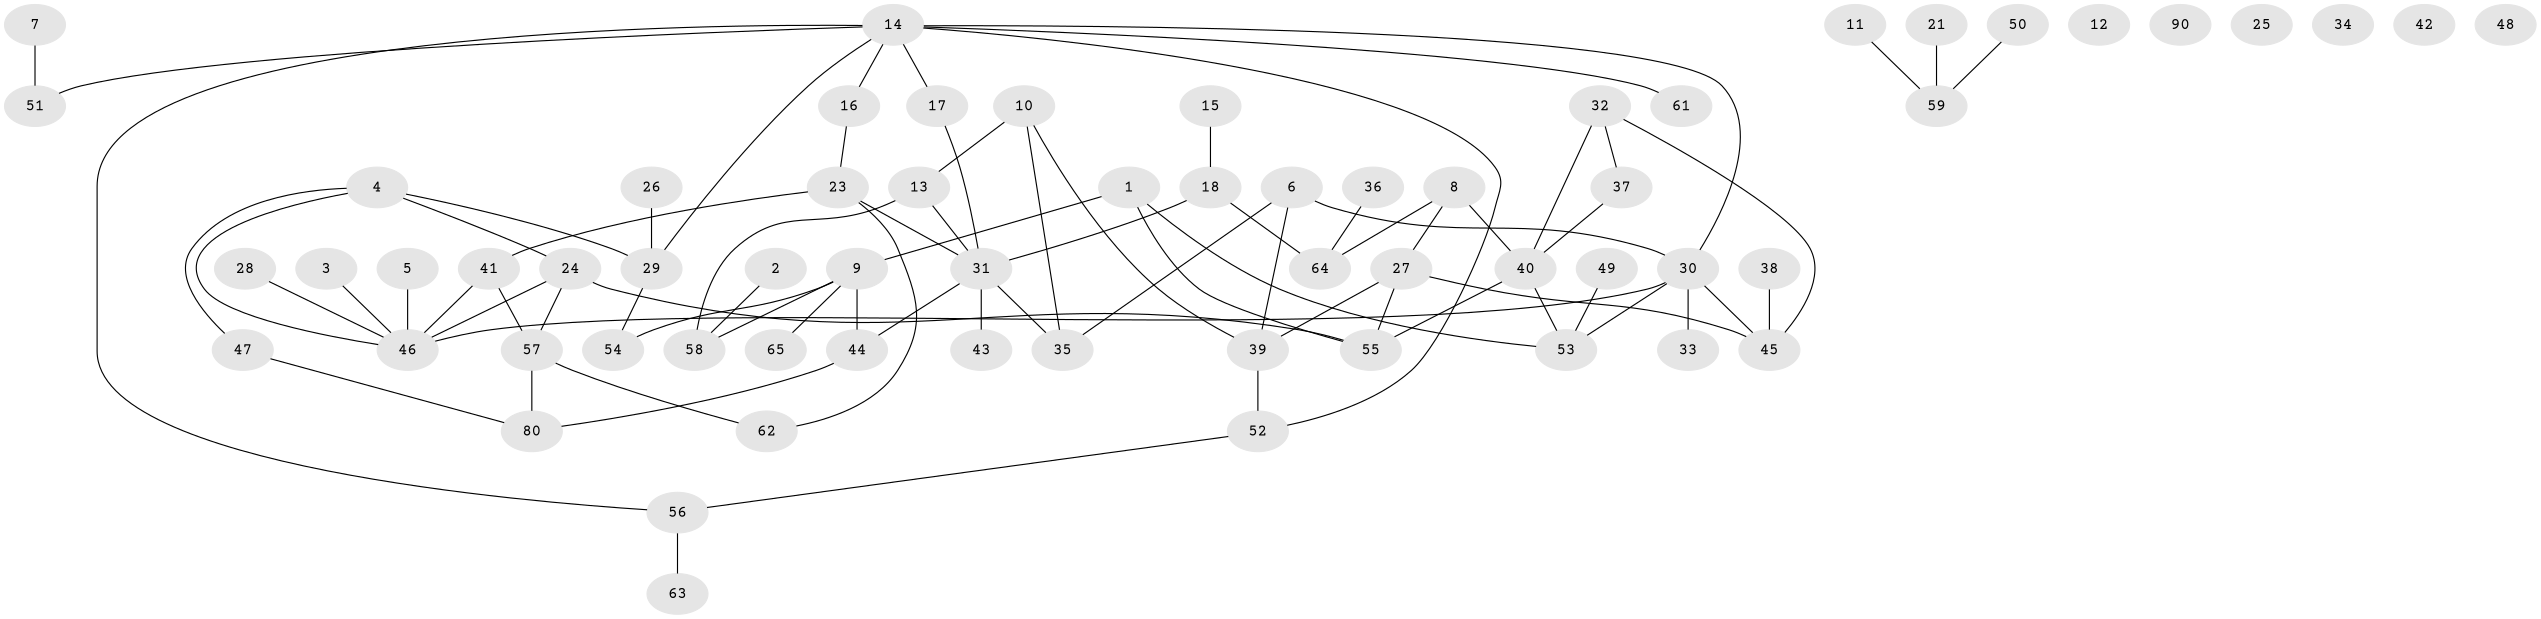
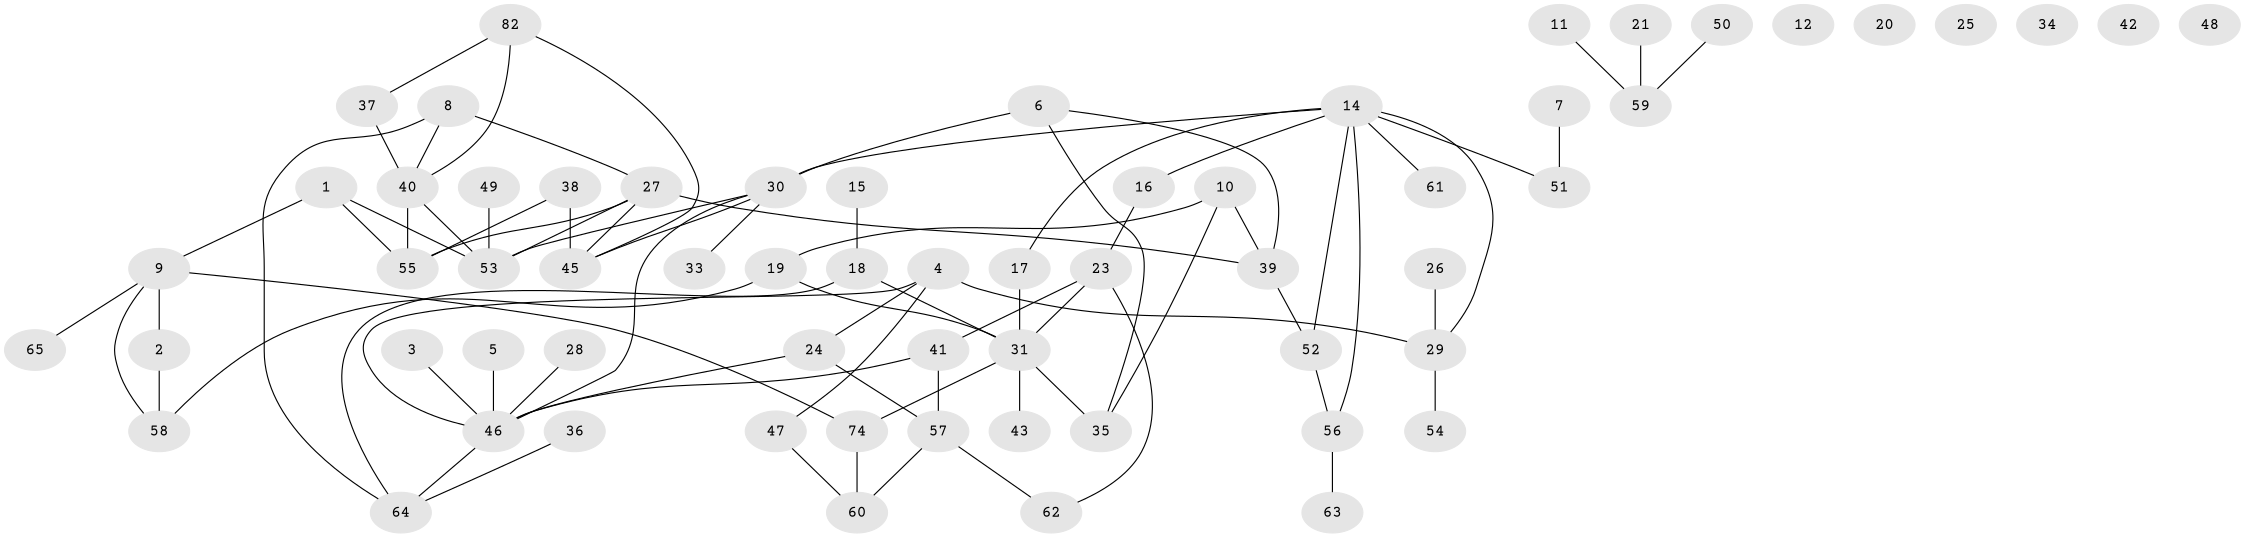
(2180, 25) -> (1885, 25)
(1600, 106) -> (510, 25)
(919, 187) -> (776, 269)
none -> (562, 232)
(750, 307) -> (159, 310)
(967, 319) -> (498, 224)
(857, 350) -> (857, 431)
(532, 431) -> (857, 513)
none -> (447, 472)
